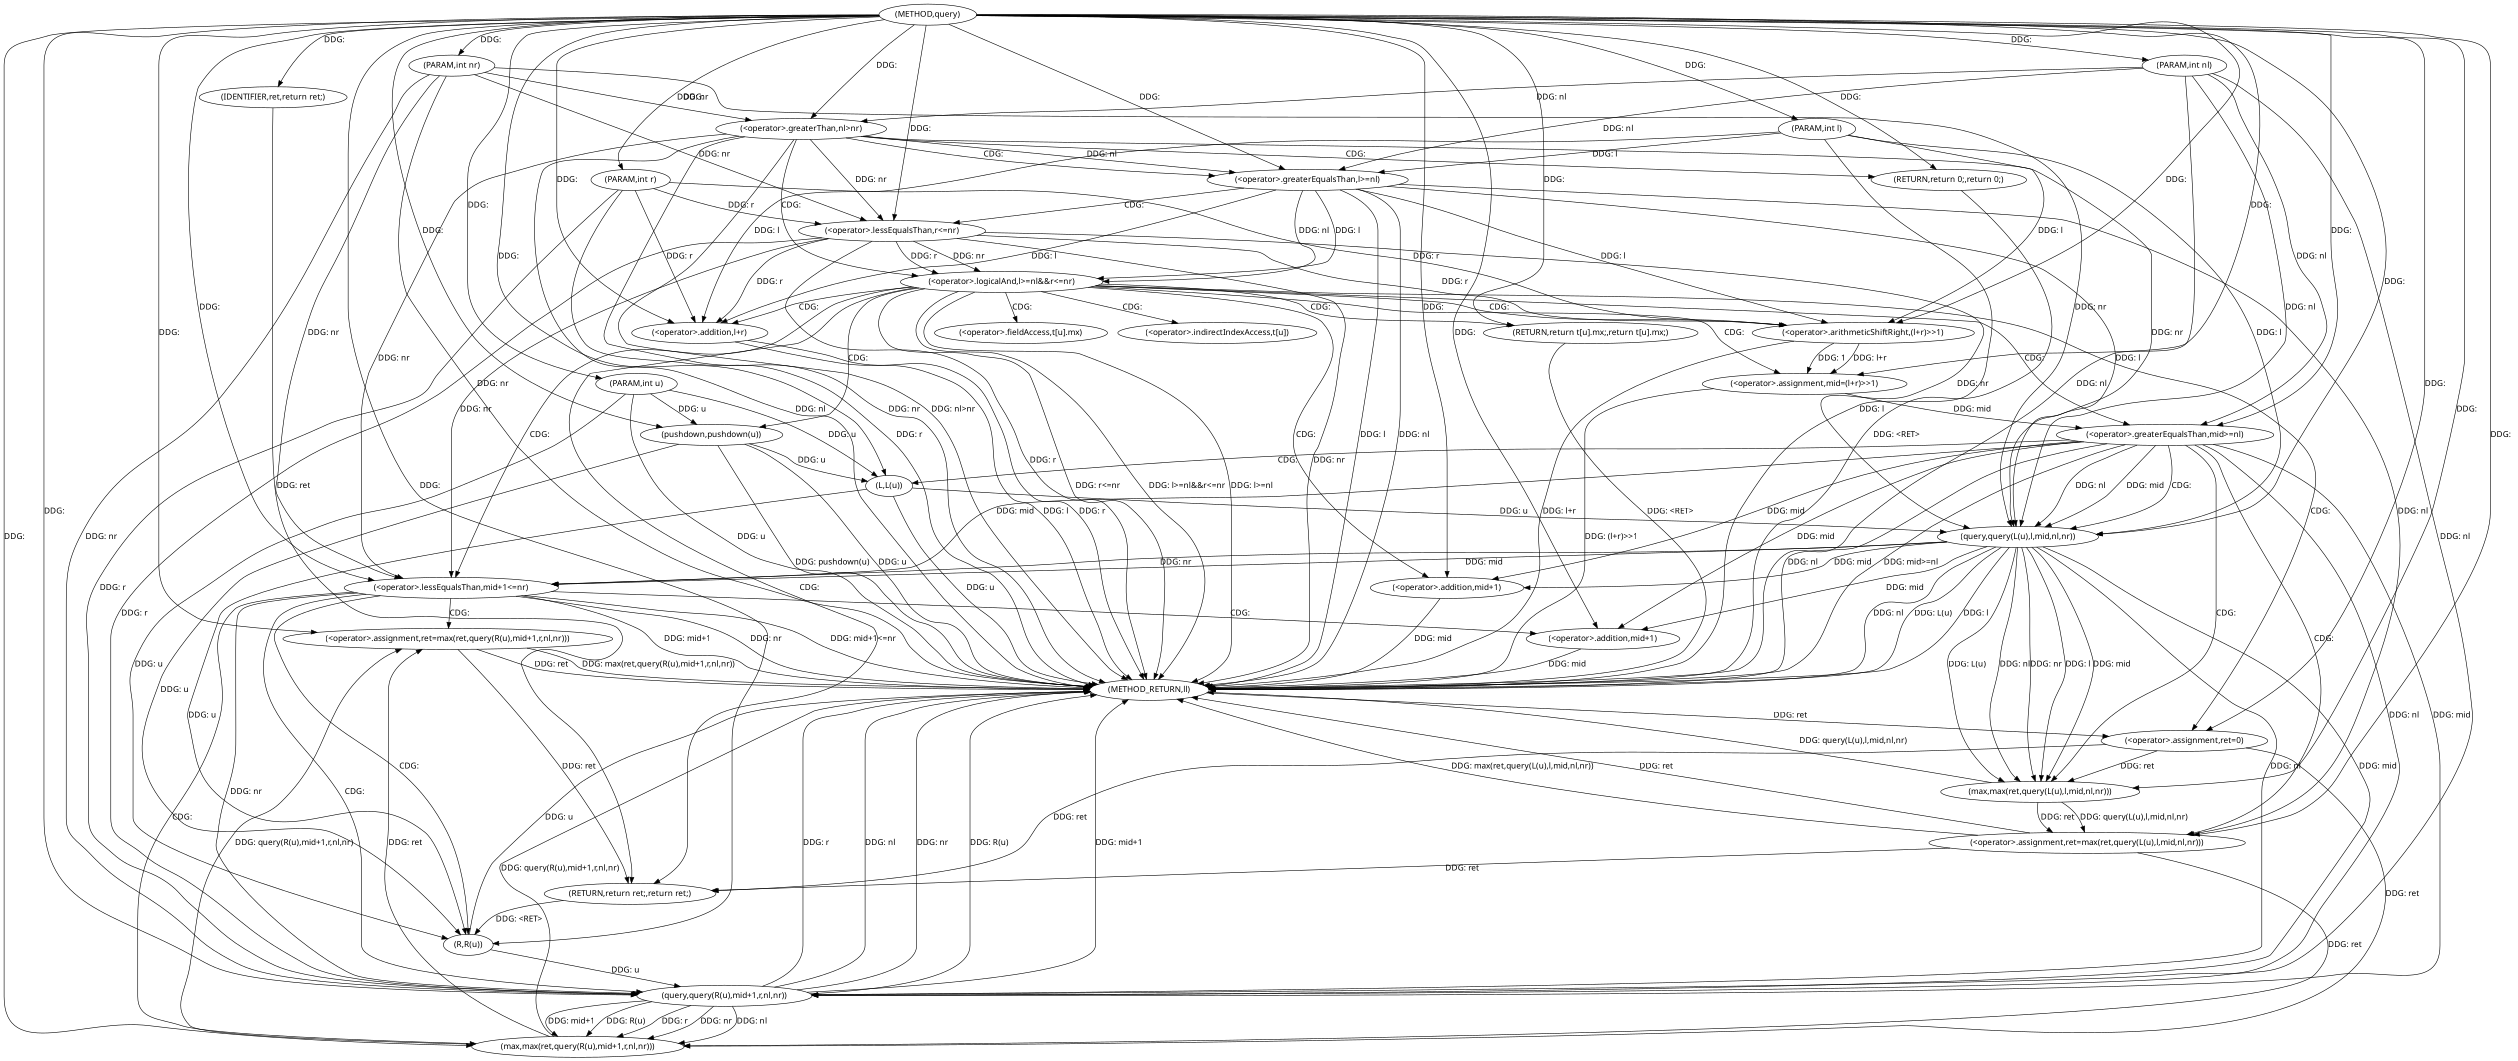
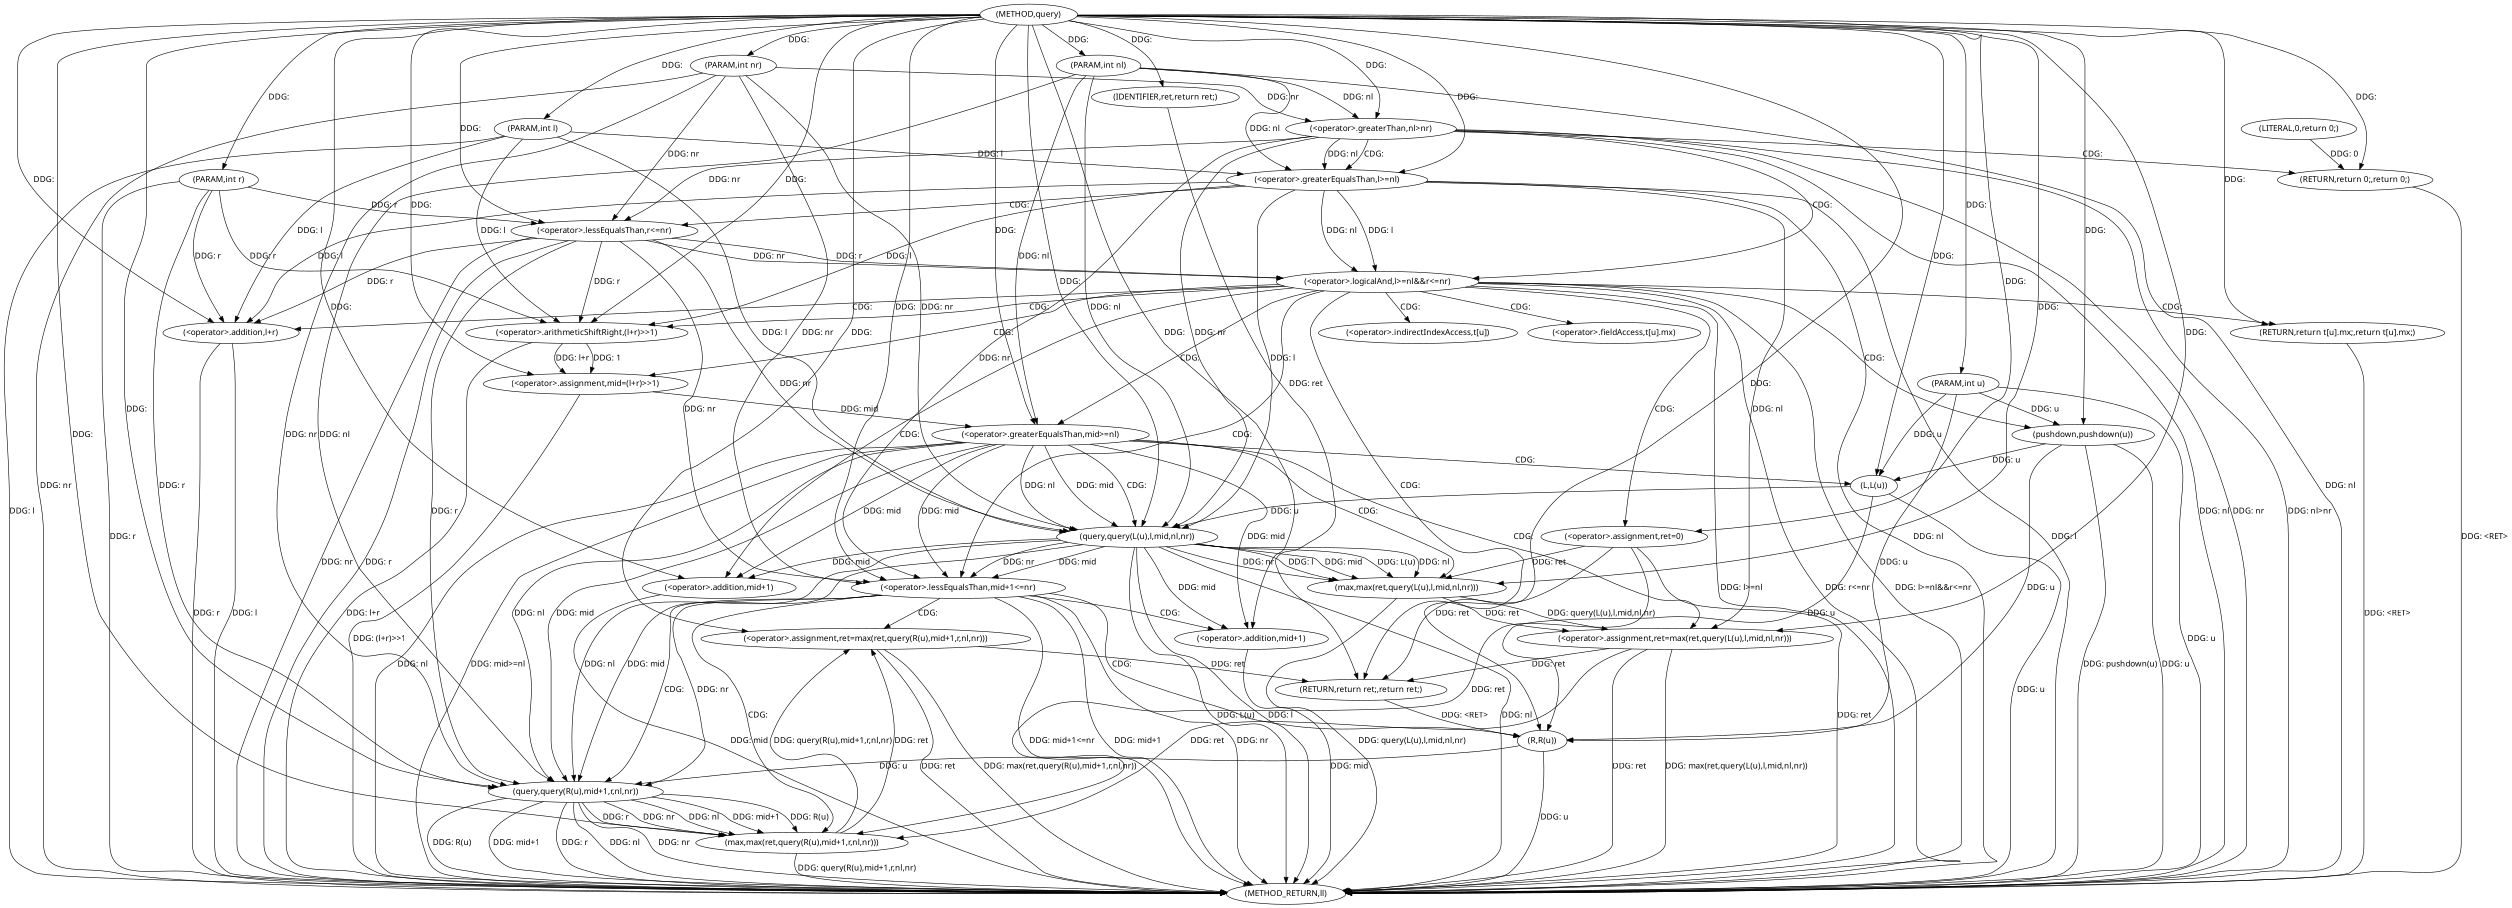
none -> (2299, 129)
(1655, 714) -> (1818, 853)
